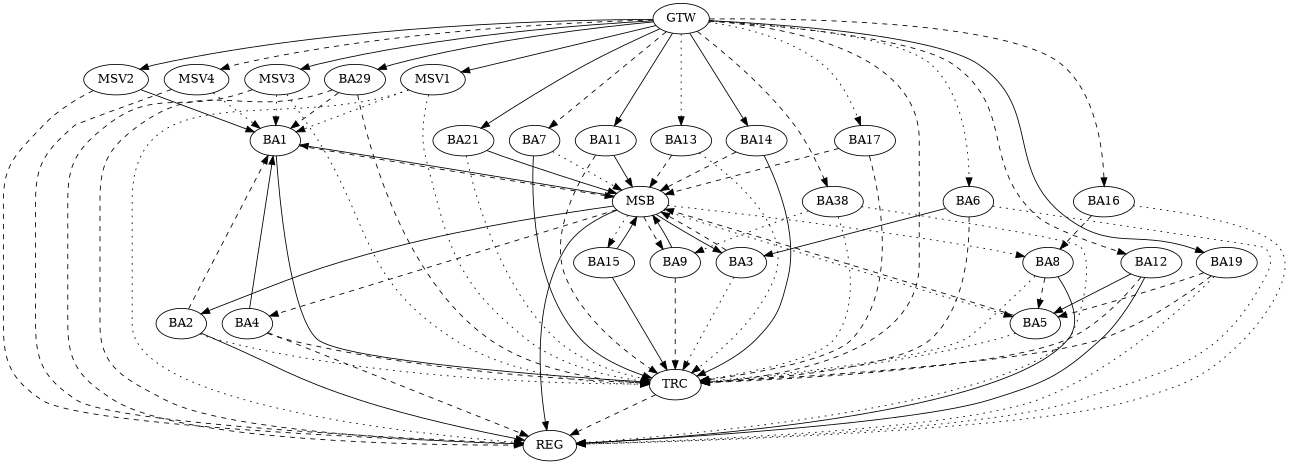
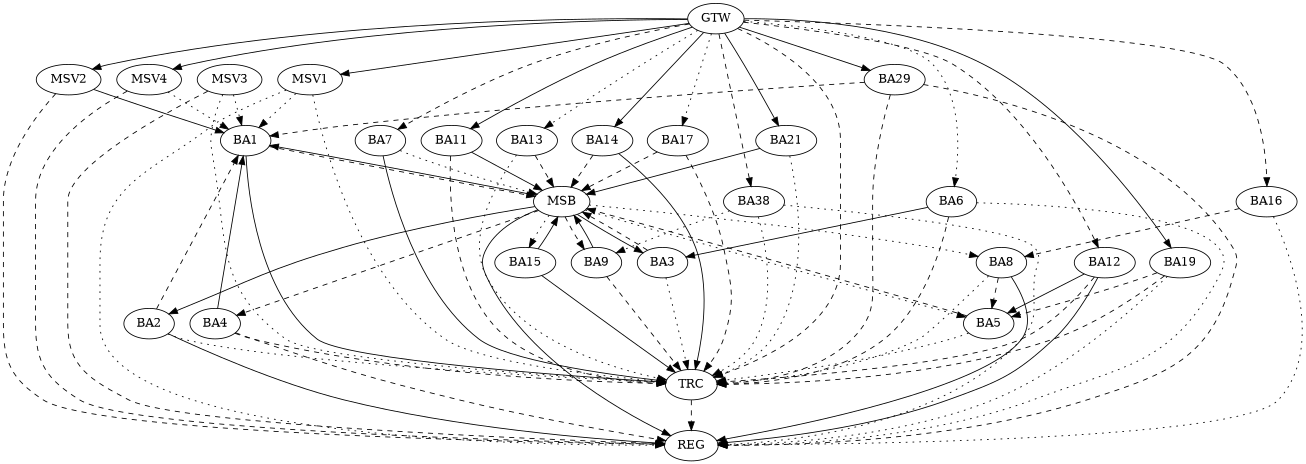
(440, 33) -> (433, 31)
(480, 36) -> none
